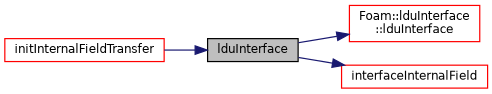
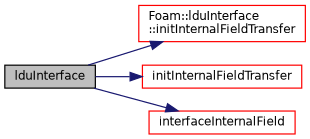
(415, 24) -> (222, 24)
(180, 50) -> (113, 77)
